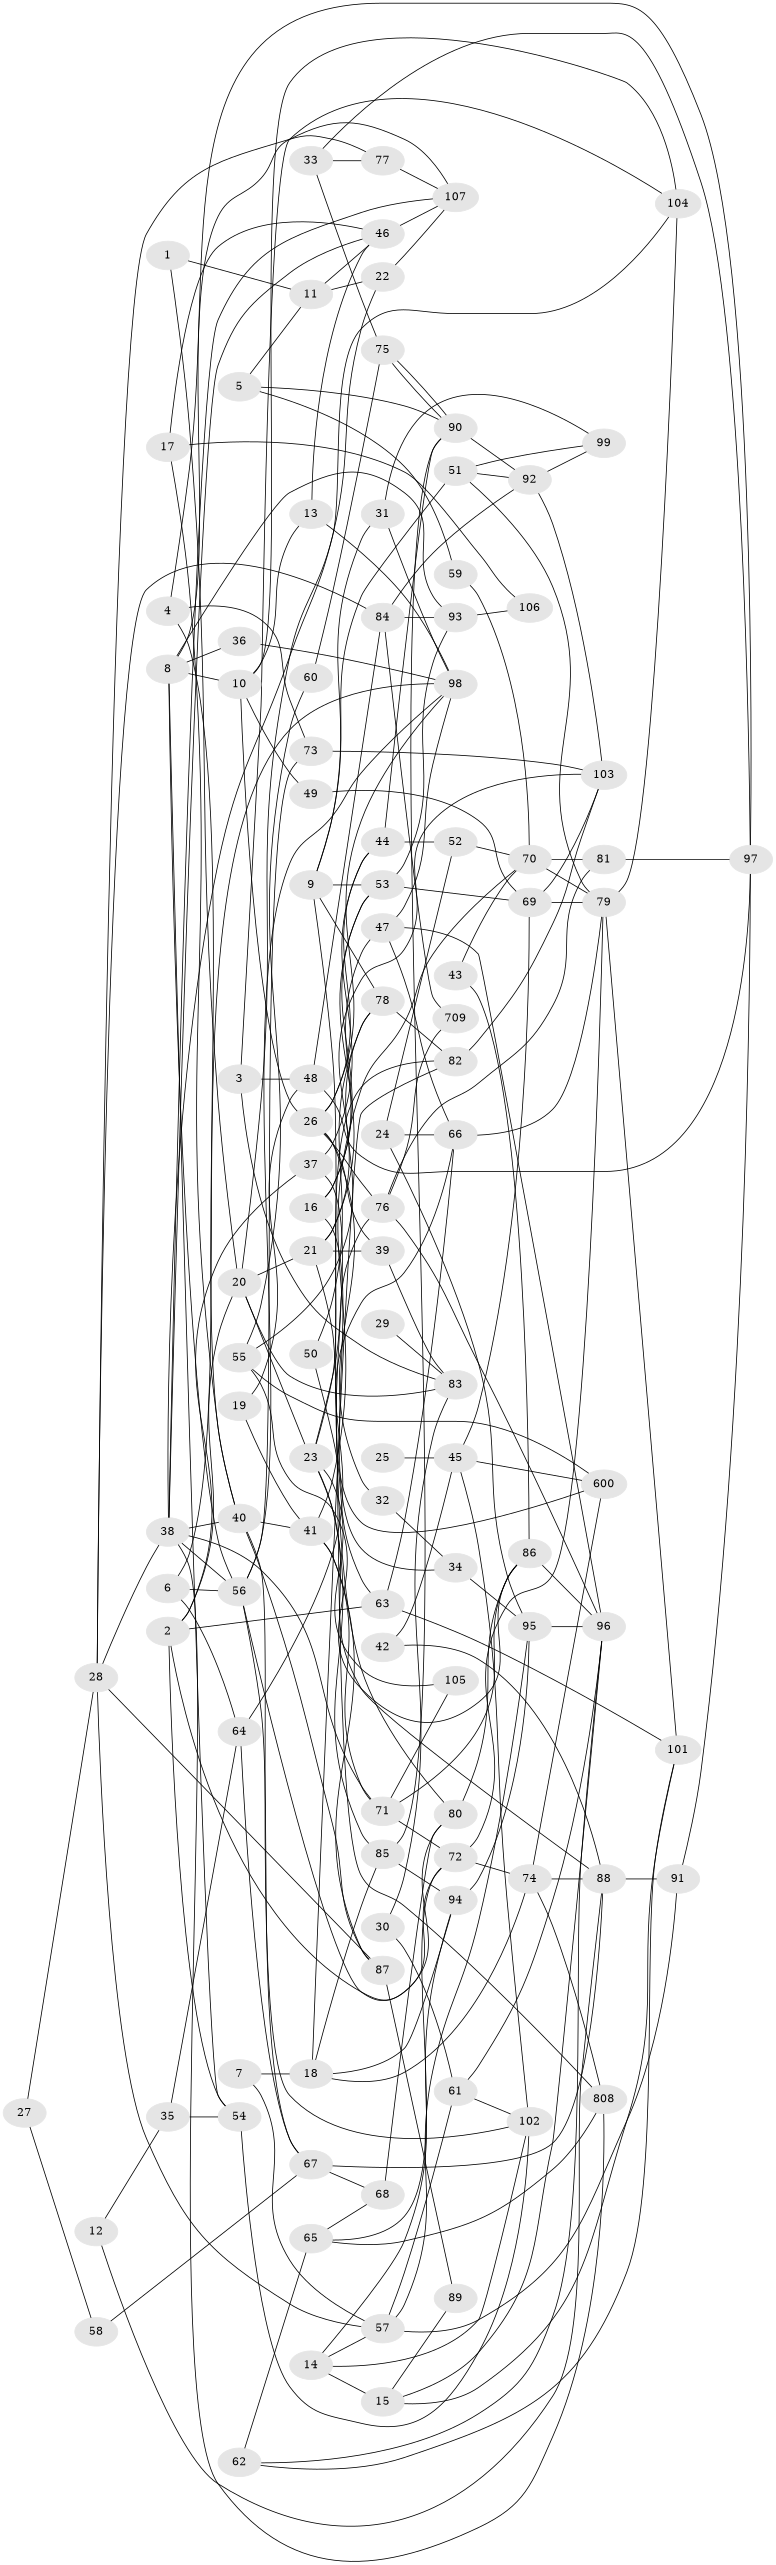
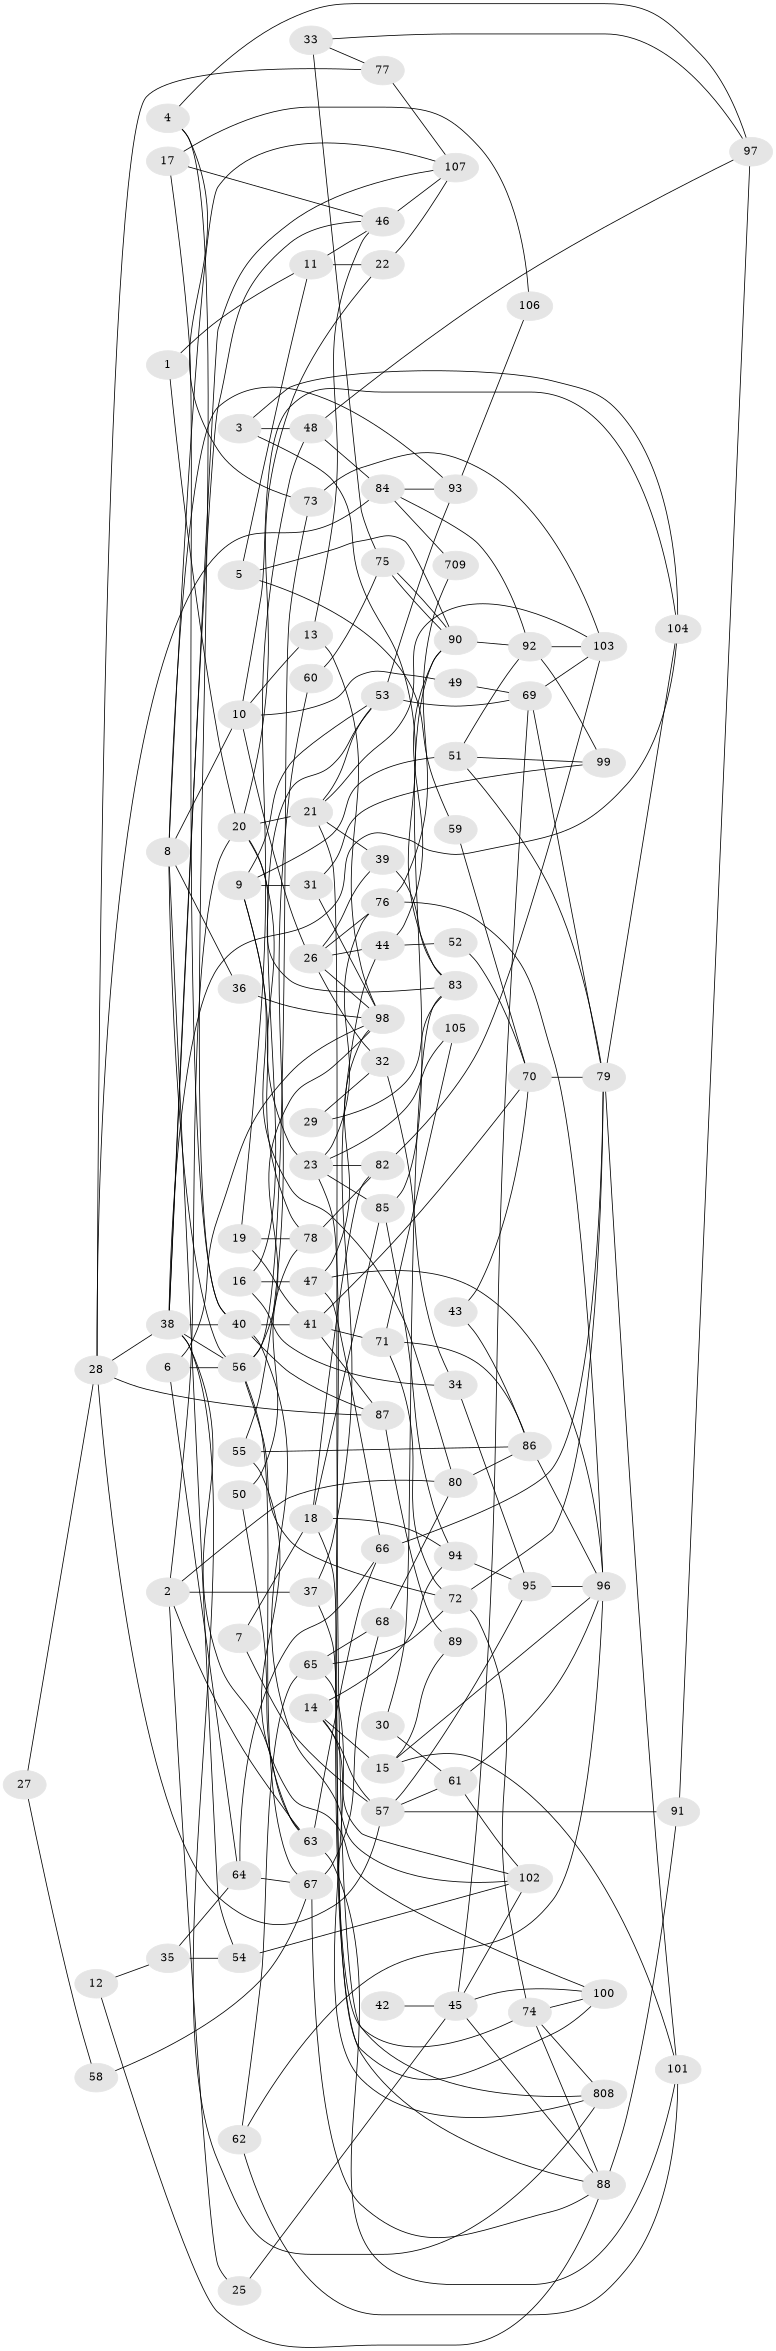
(604, 860) -> none
none -> (355, 1086)
(383, 1135) -> none
(330, 1277) -> (275, 1239)
(604, 1484) -> (604, 1994)
(310, 1643) -> (206, 1526)
(538, 1718) -> (524, 2088)
(181, 1879) -> (188, 1911)
